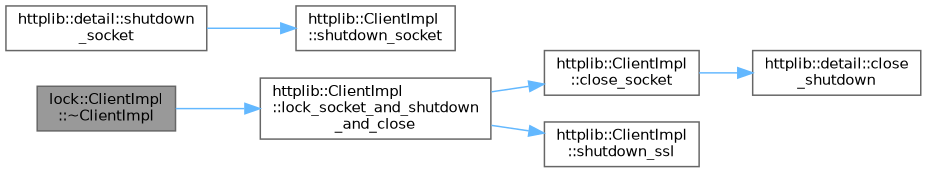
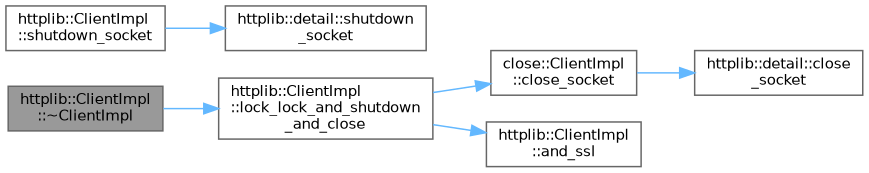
(244, 28) -> (188, 28)
(622, 73) -> (564, 73)
(837, 73) -> (779, 73)
(106, 109) -> (86, 109)
(376, 109) -> (326, 109)
(622, 144) -> (564, 144)
